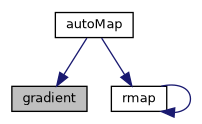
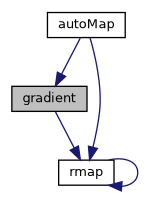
none -> (65, 130)
